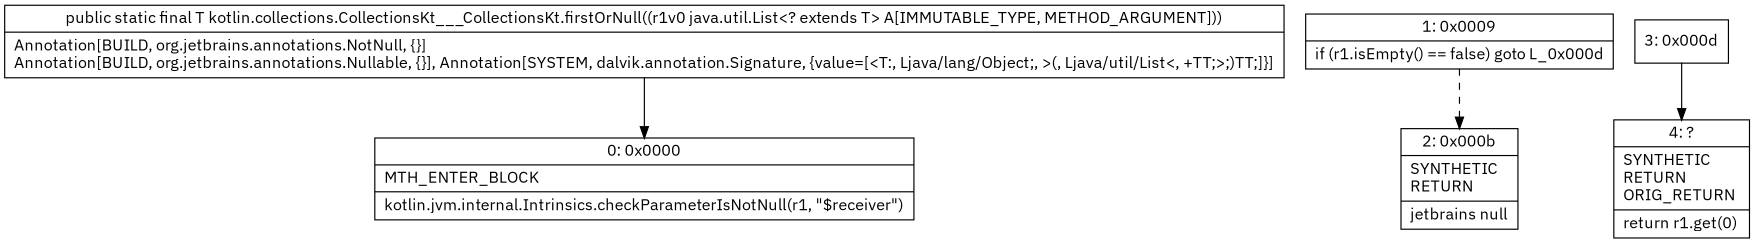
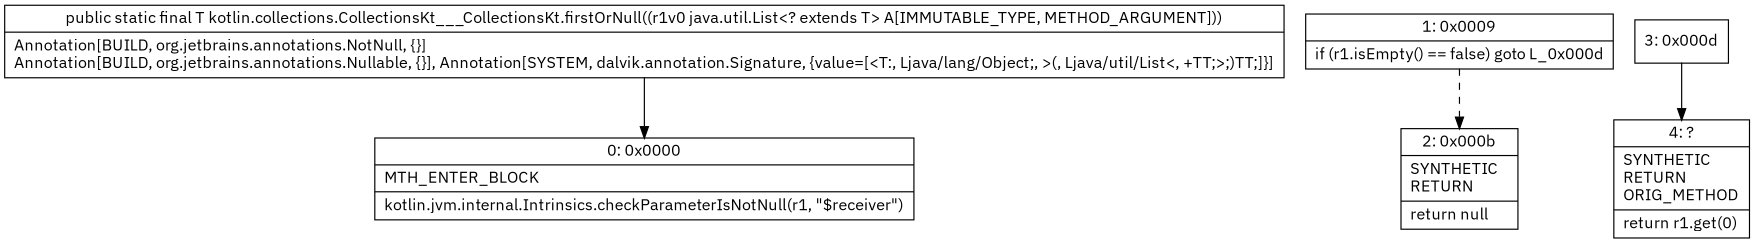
(1680, 195) -> (1682, 195)
(1459, 215) -> (1450, 215)
